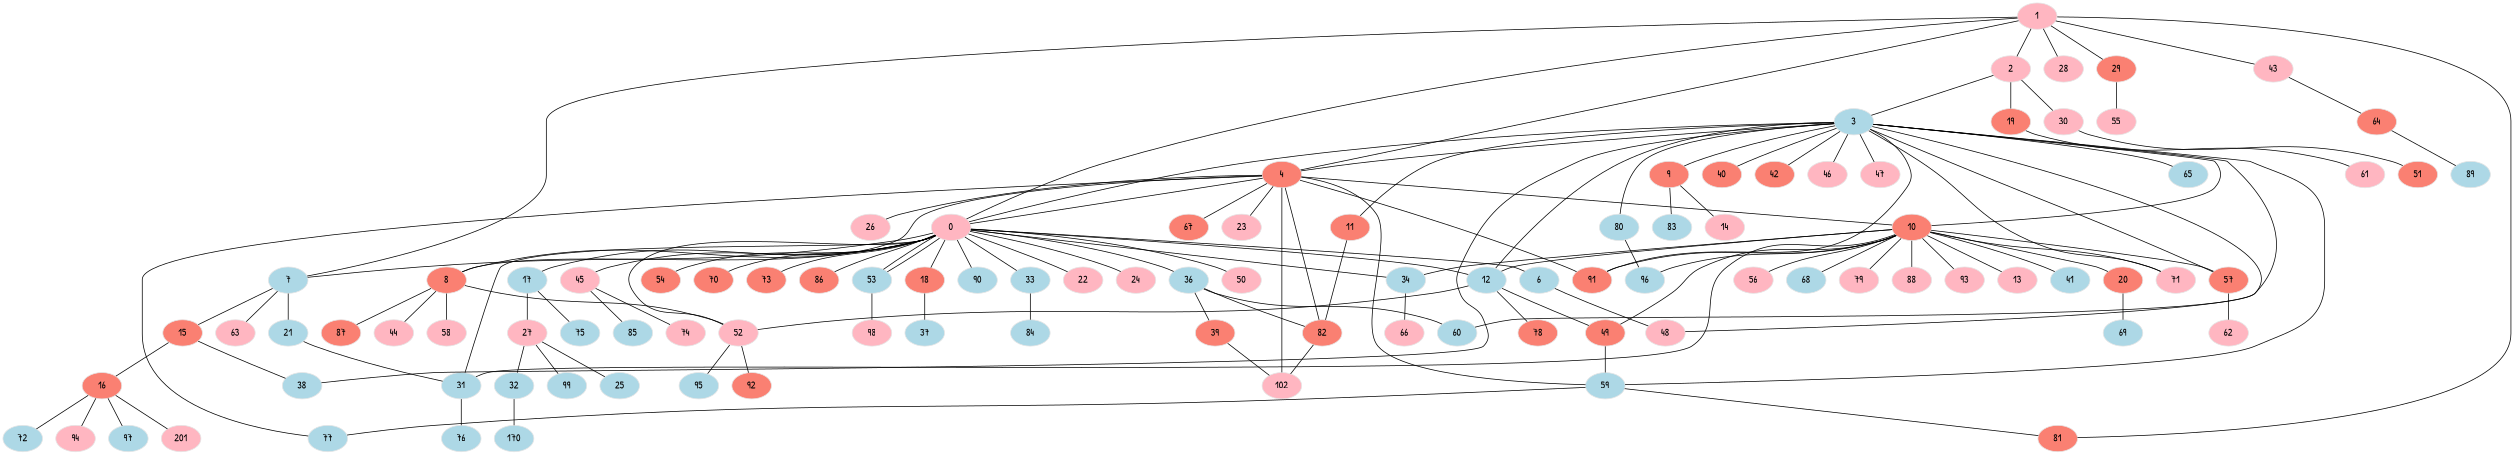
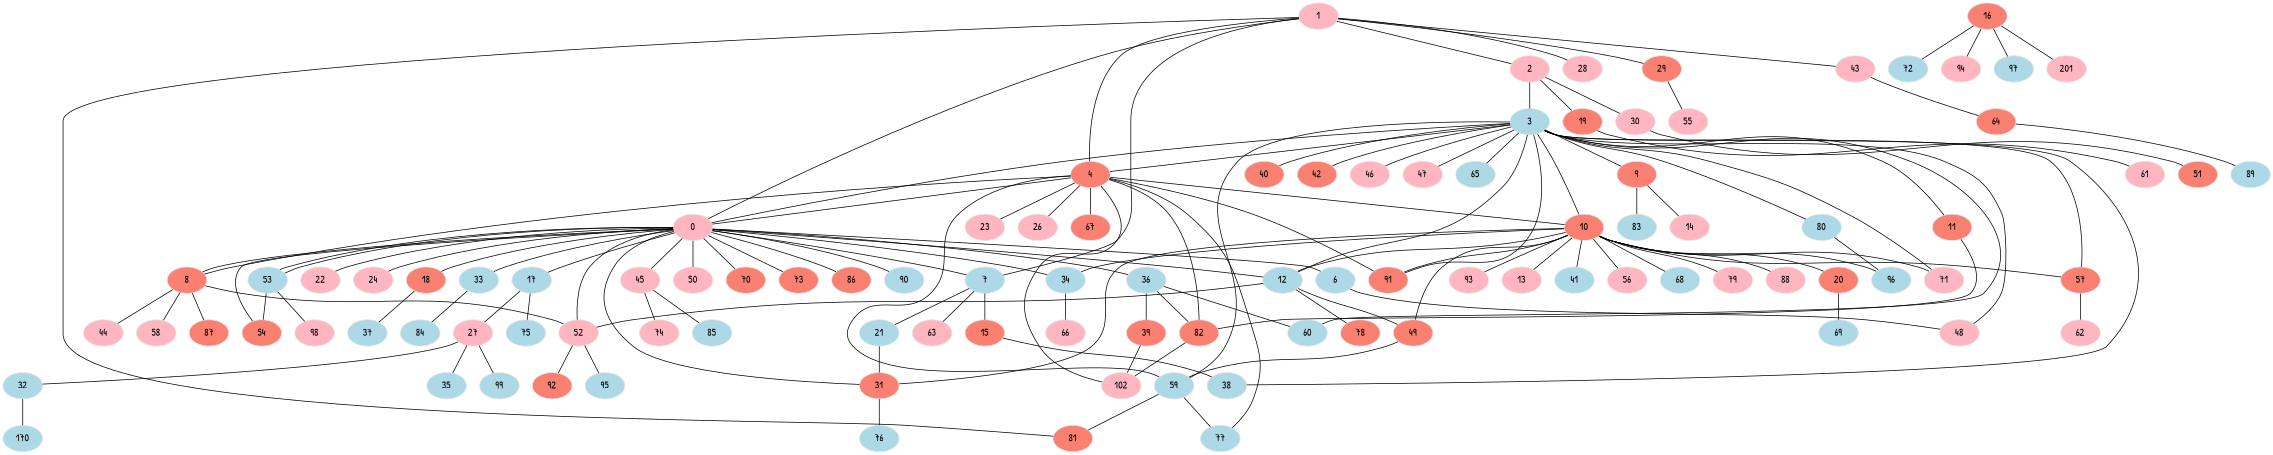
none -> (265, 307)
(142, 359) -> none
(461, 386) -> (879, 386)
(620, 386) -> (447, 386)
